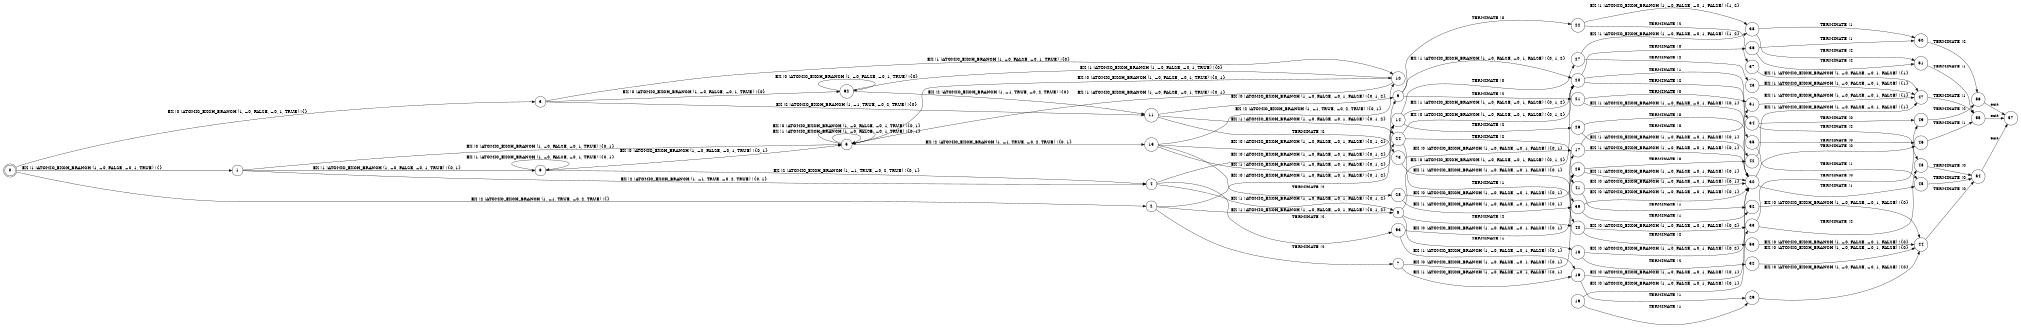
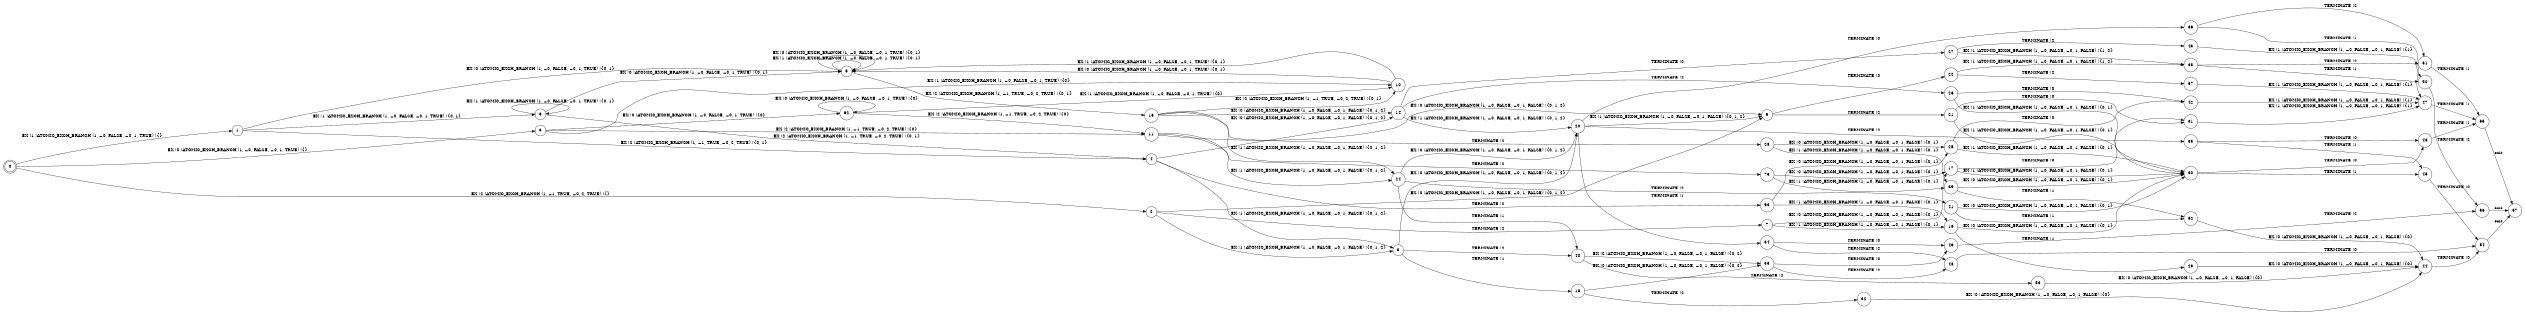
(1480, 61) -> (1672, 123)
(1578, 301) -> none
